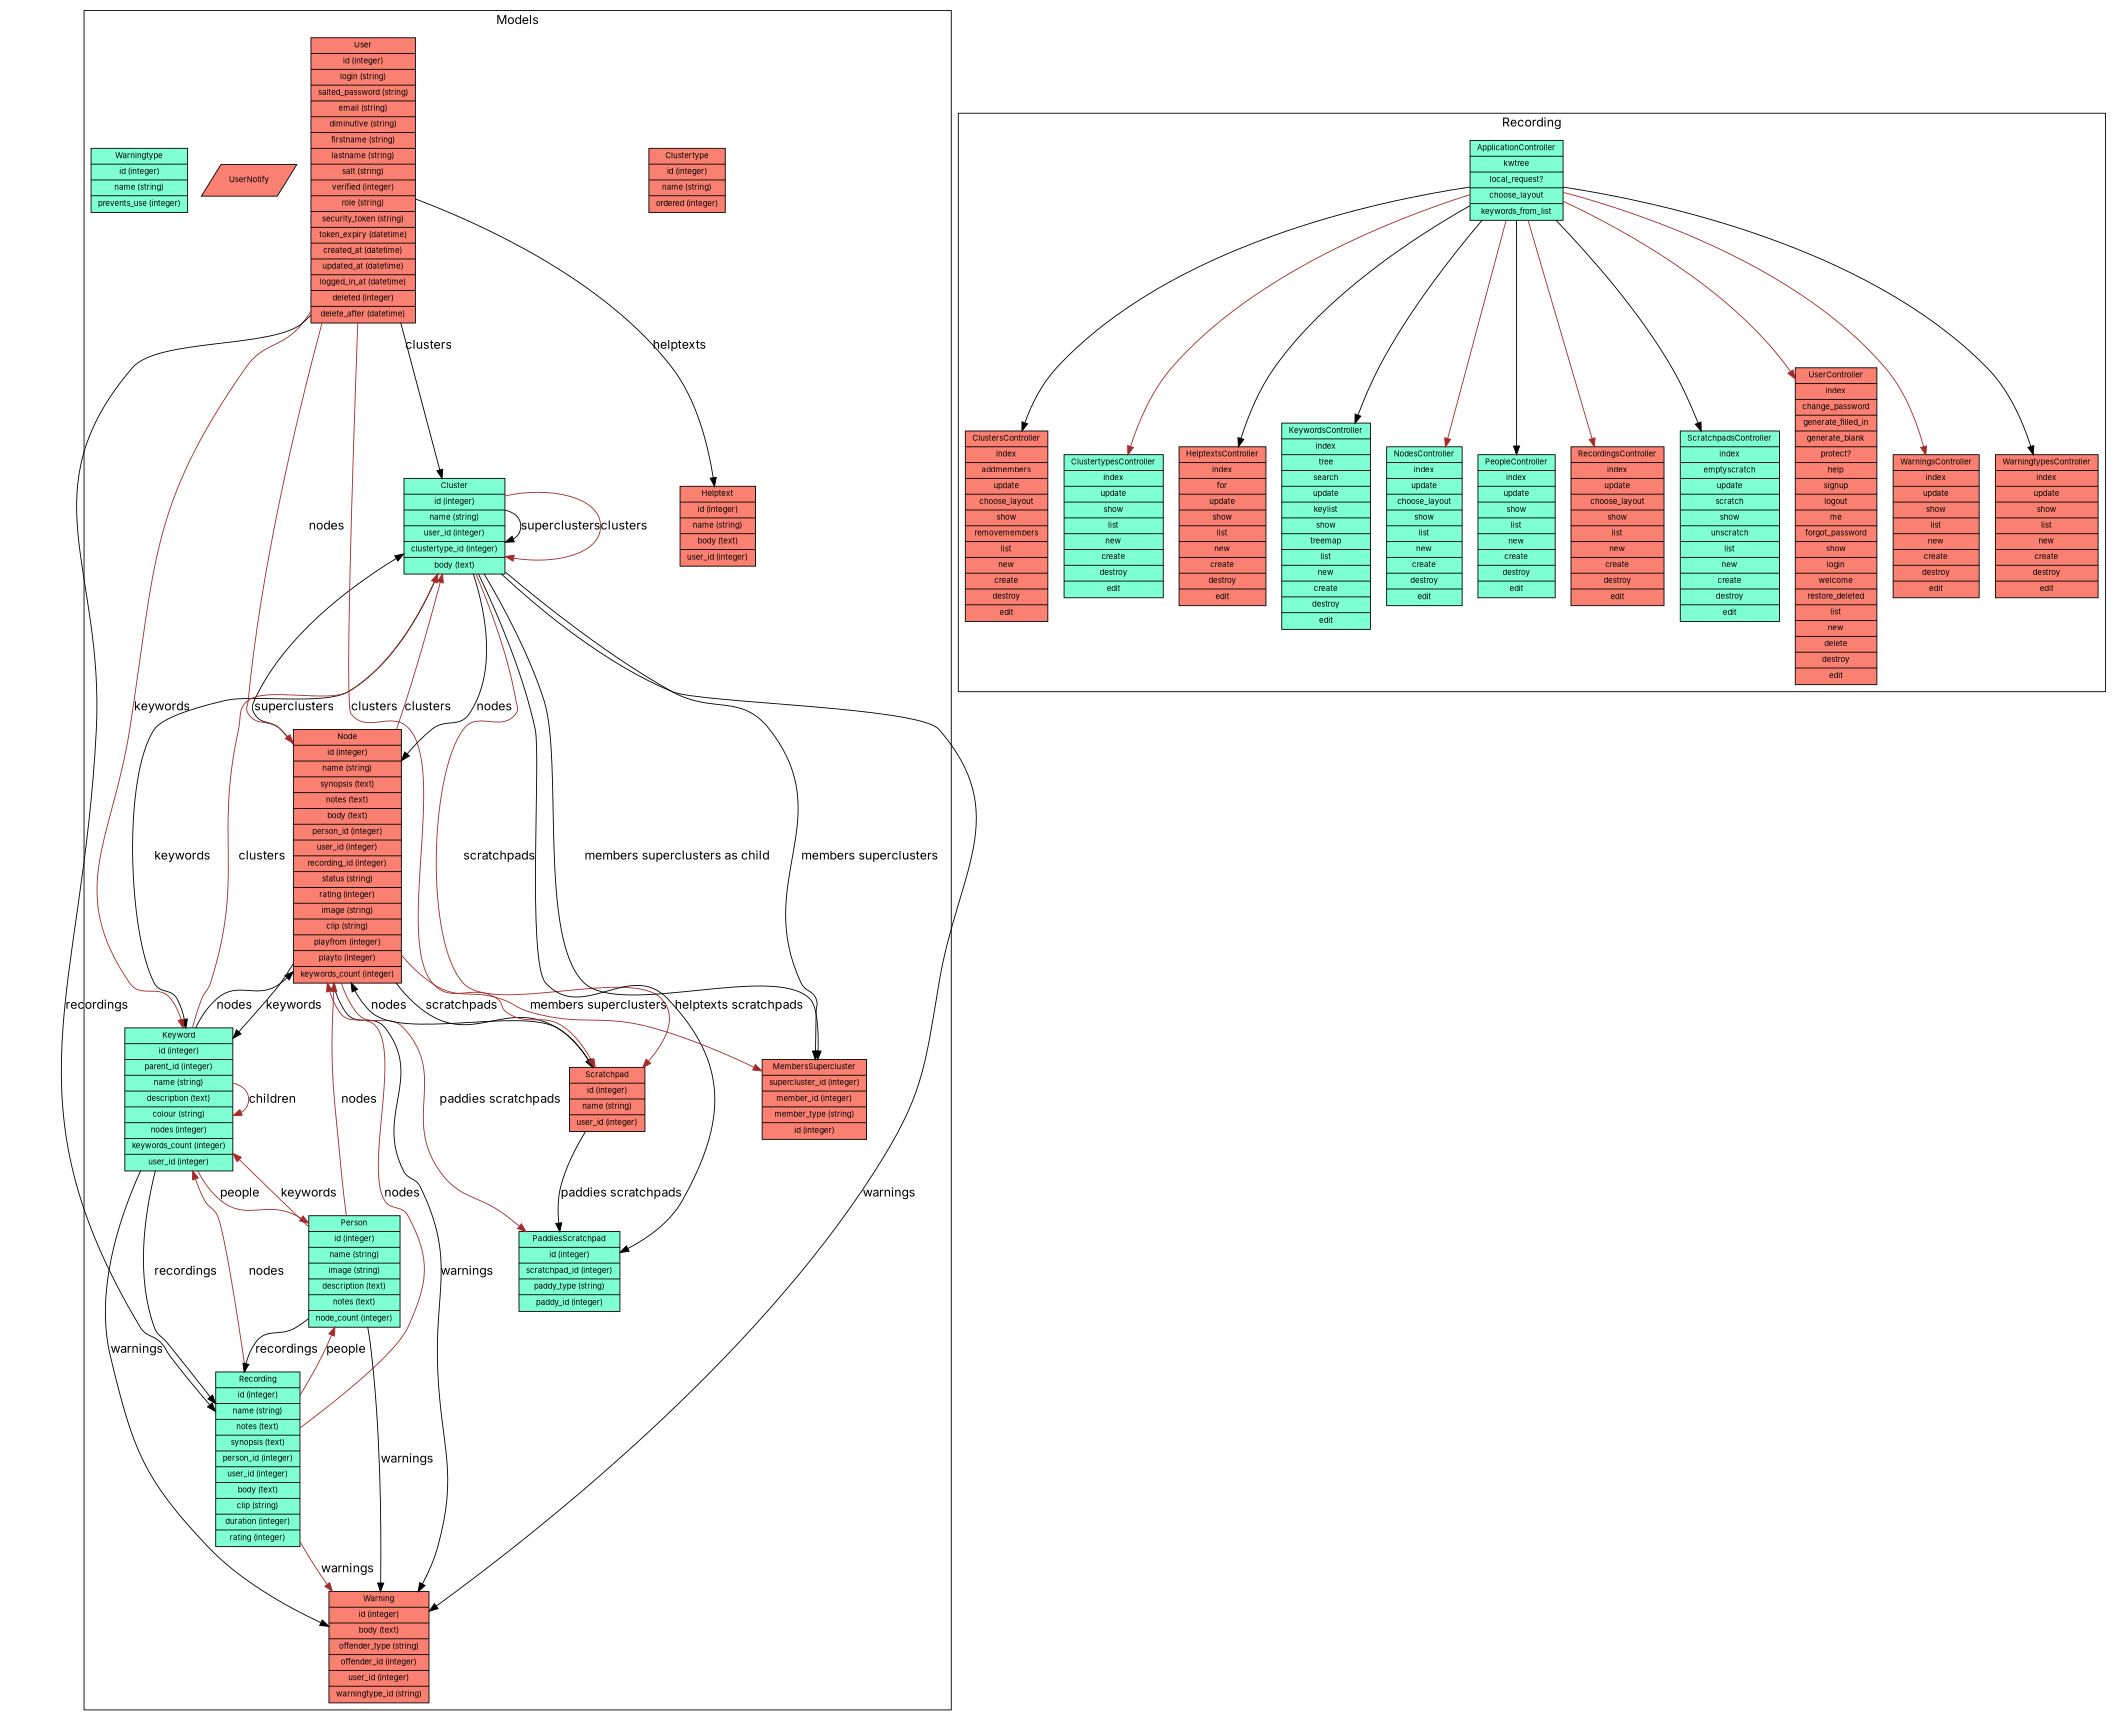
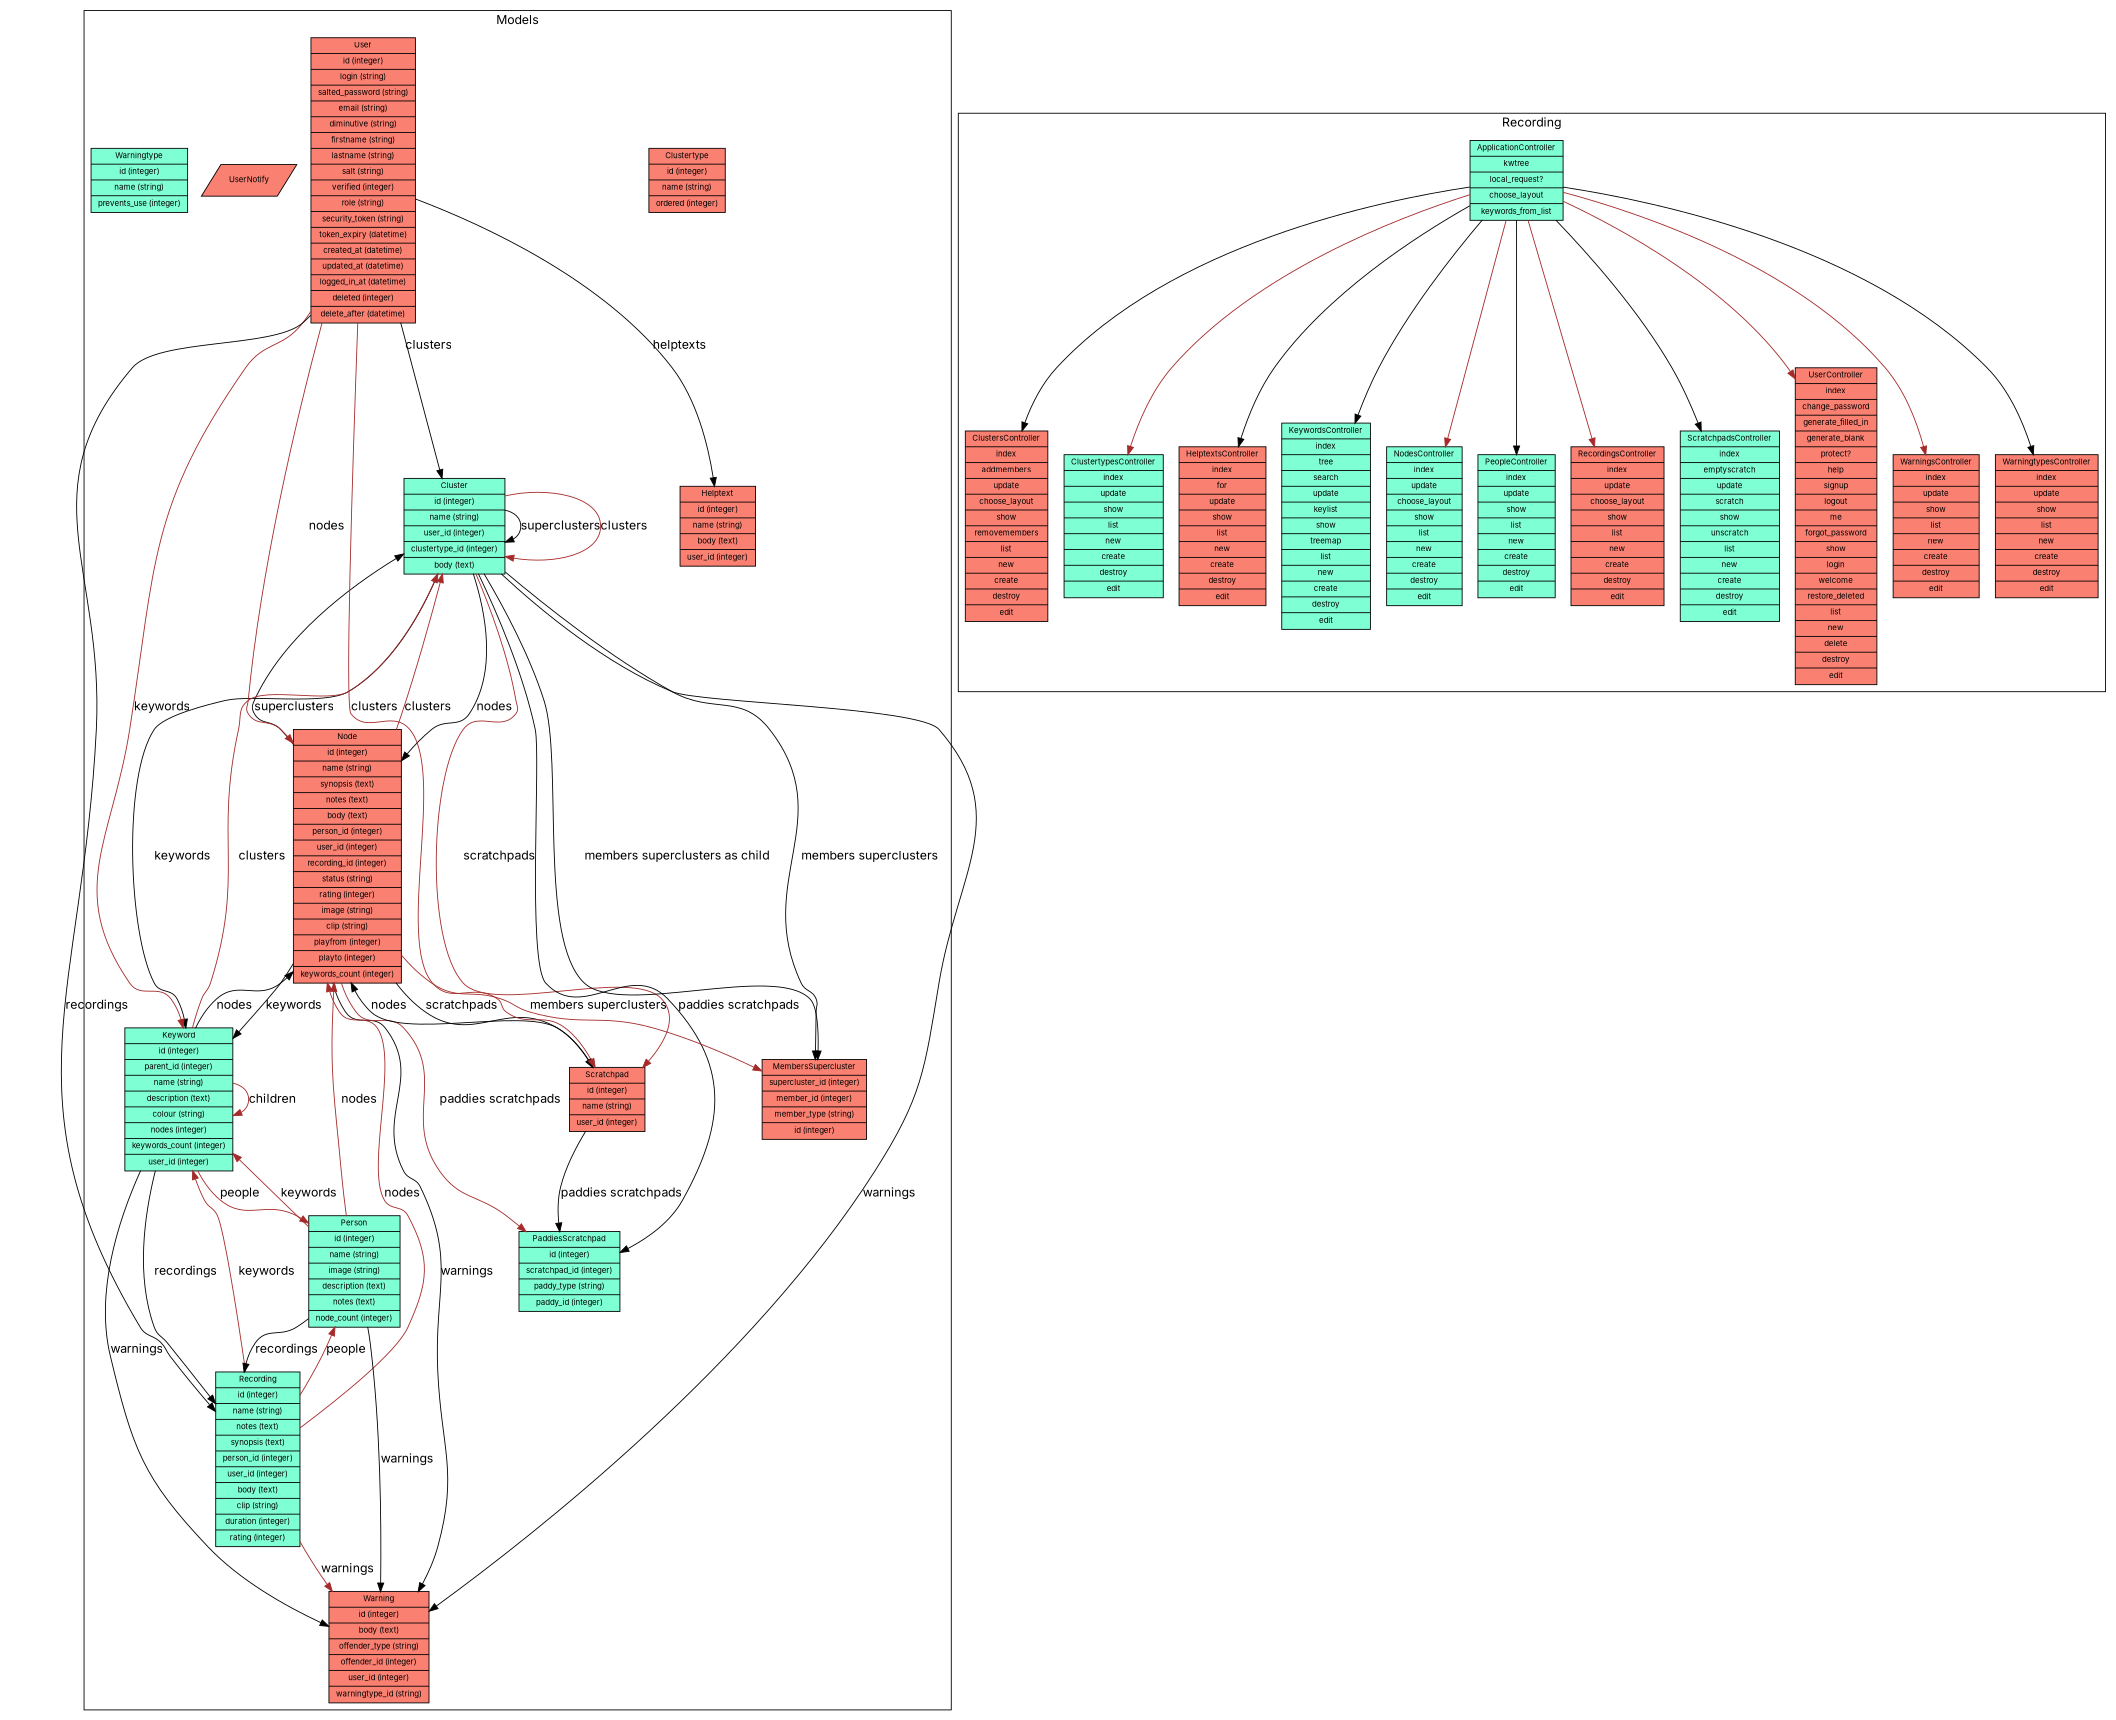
(739, 1005) -> (739, 1005)
(267, 1271) -> (267, 1271)
